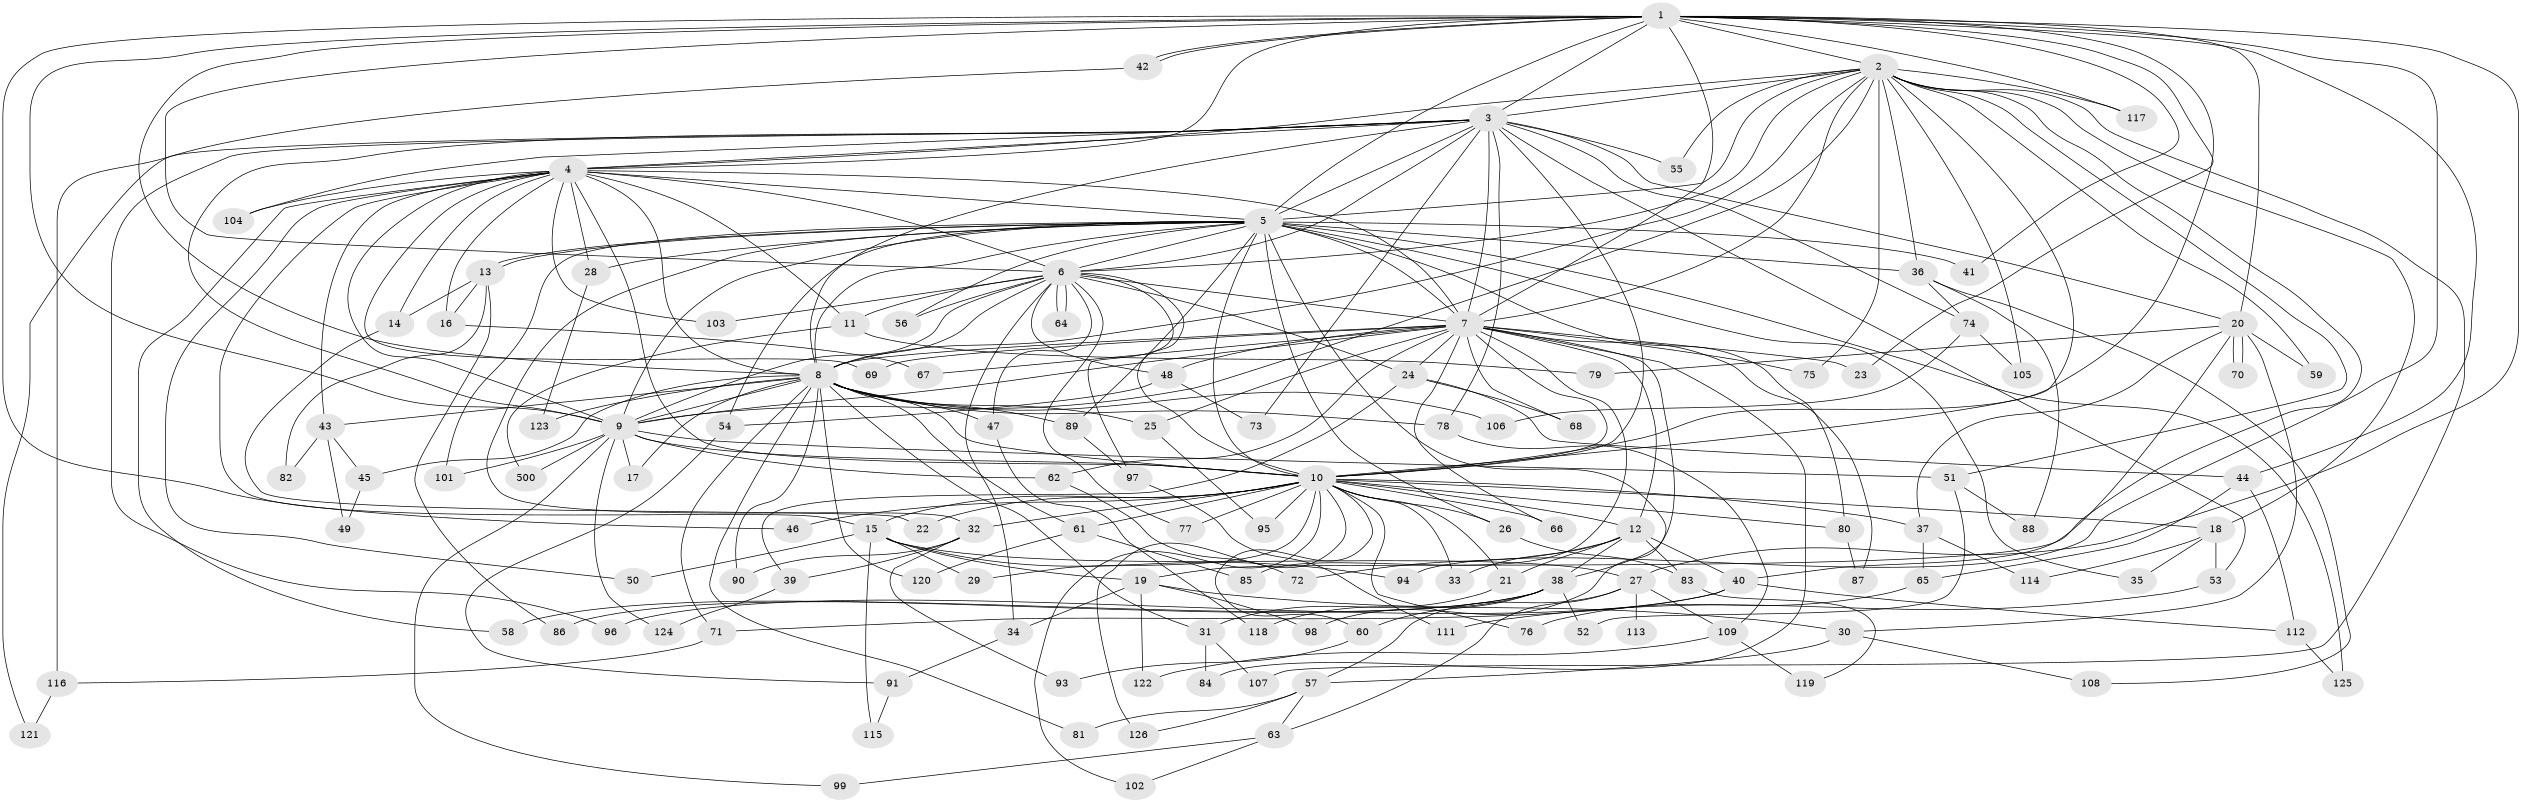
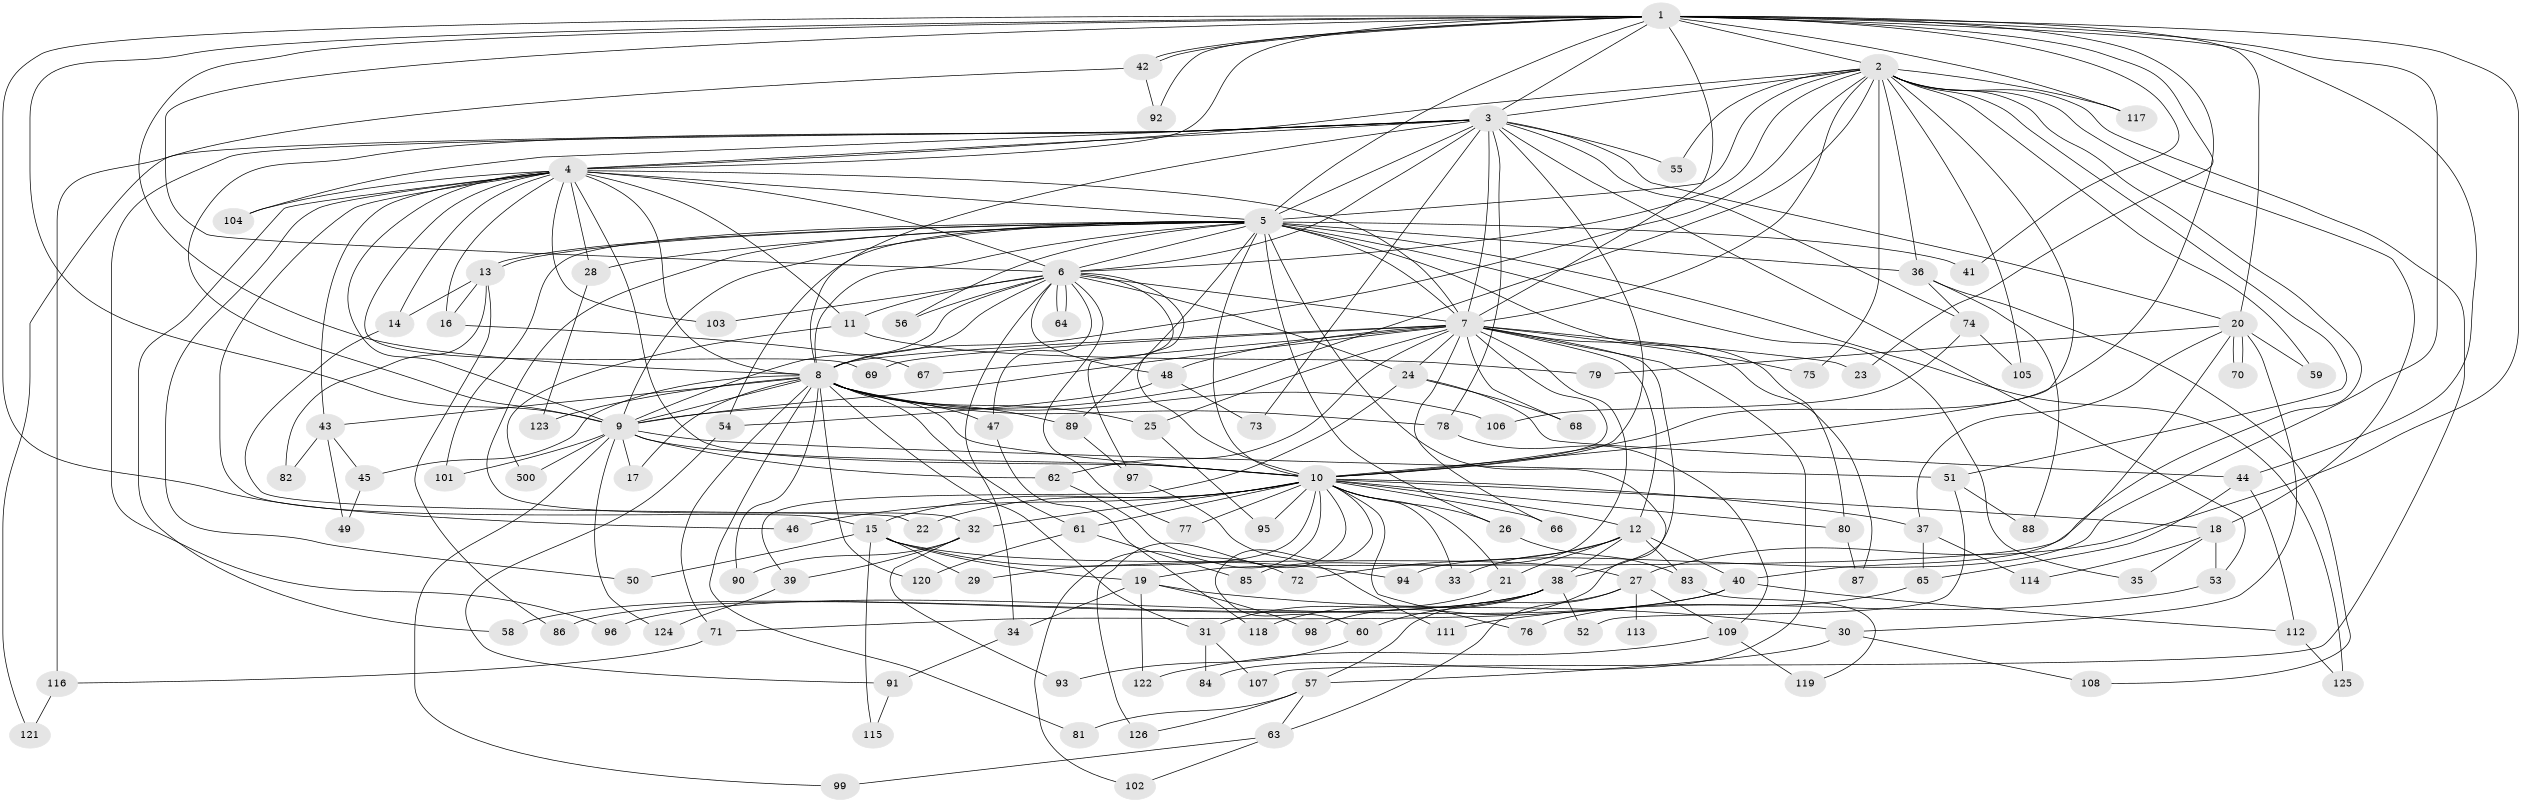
none -> (1156, 119)
